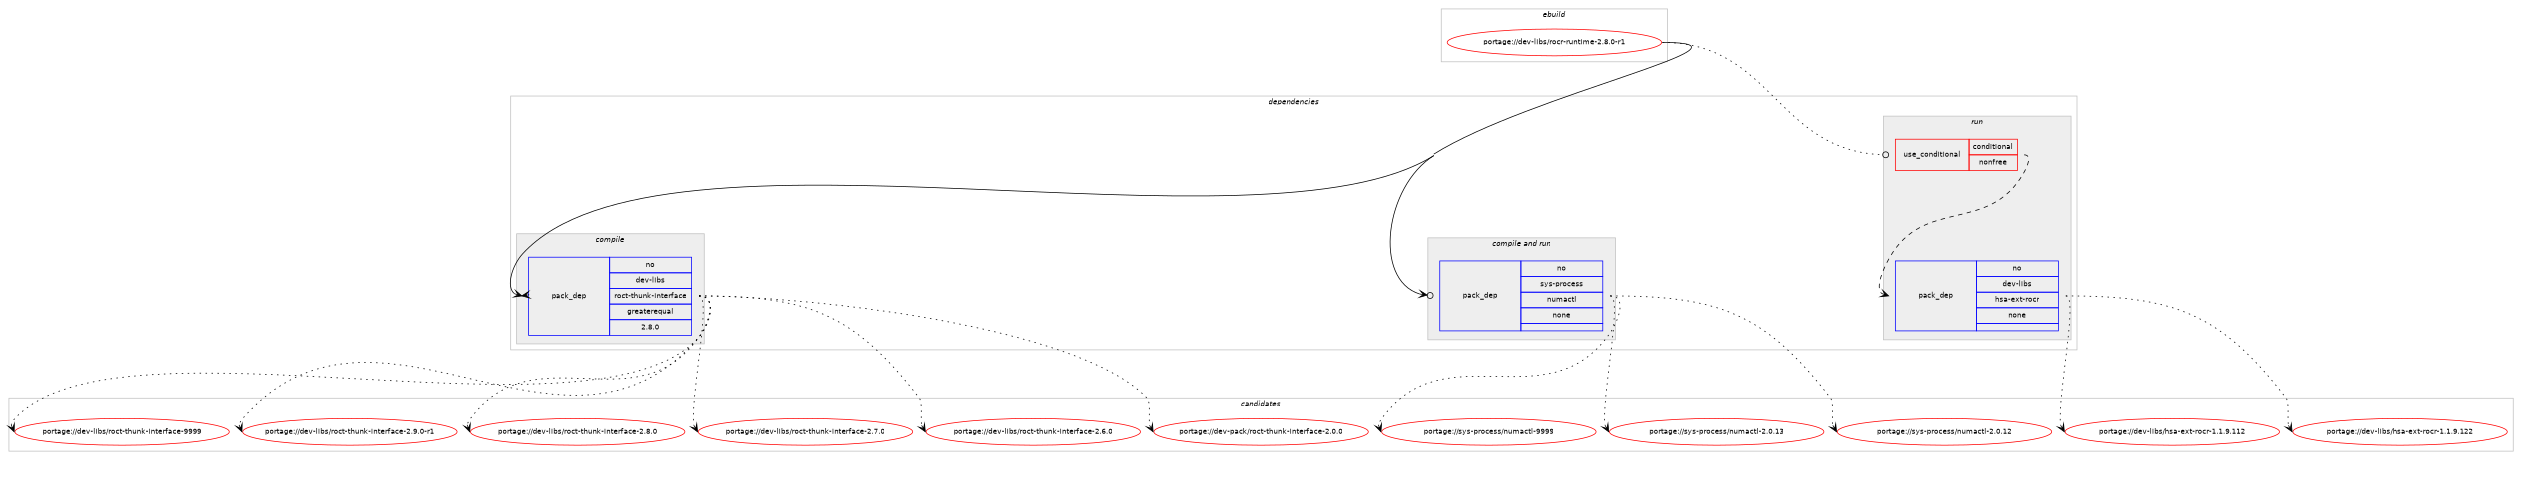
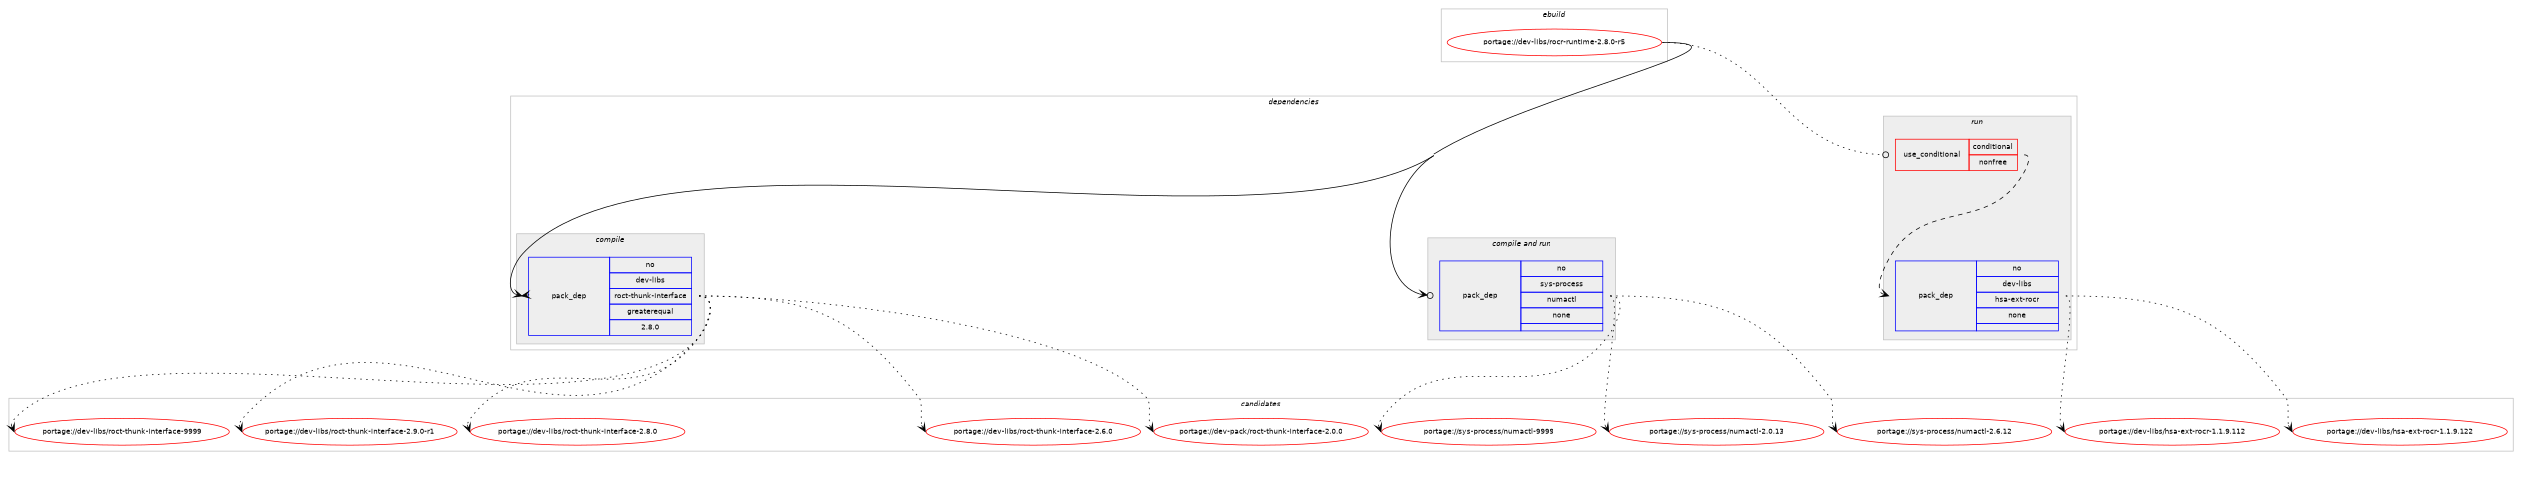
(1554, 42) -> (1554, 42)
(805, 432) -> none
(1944, 432) -> (1944, 432)
